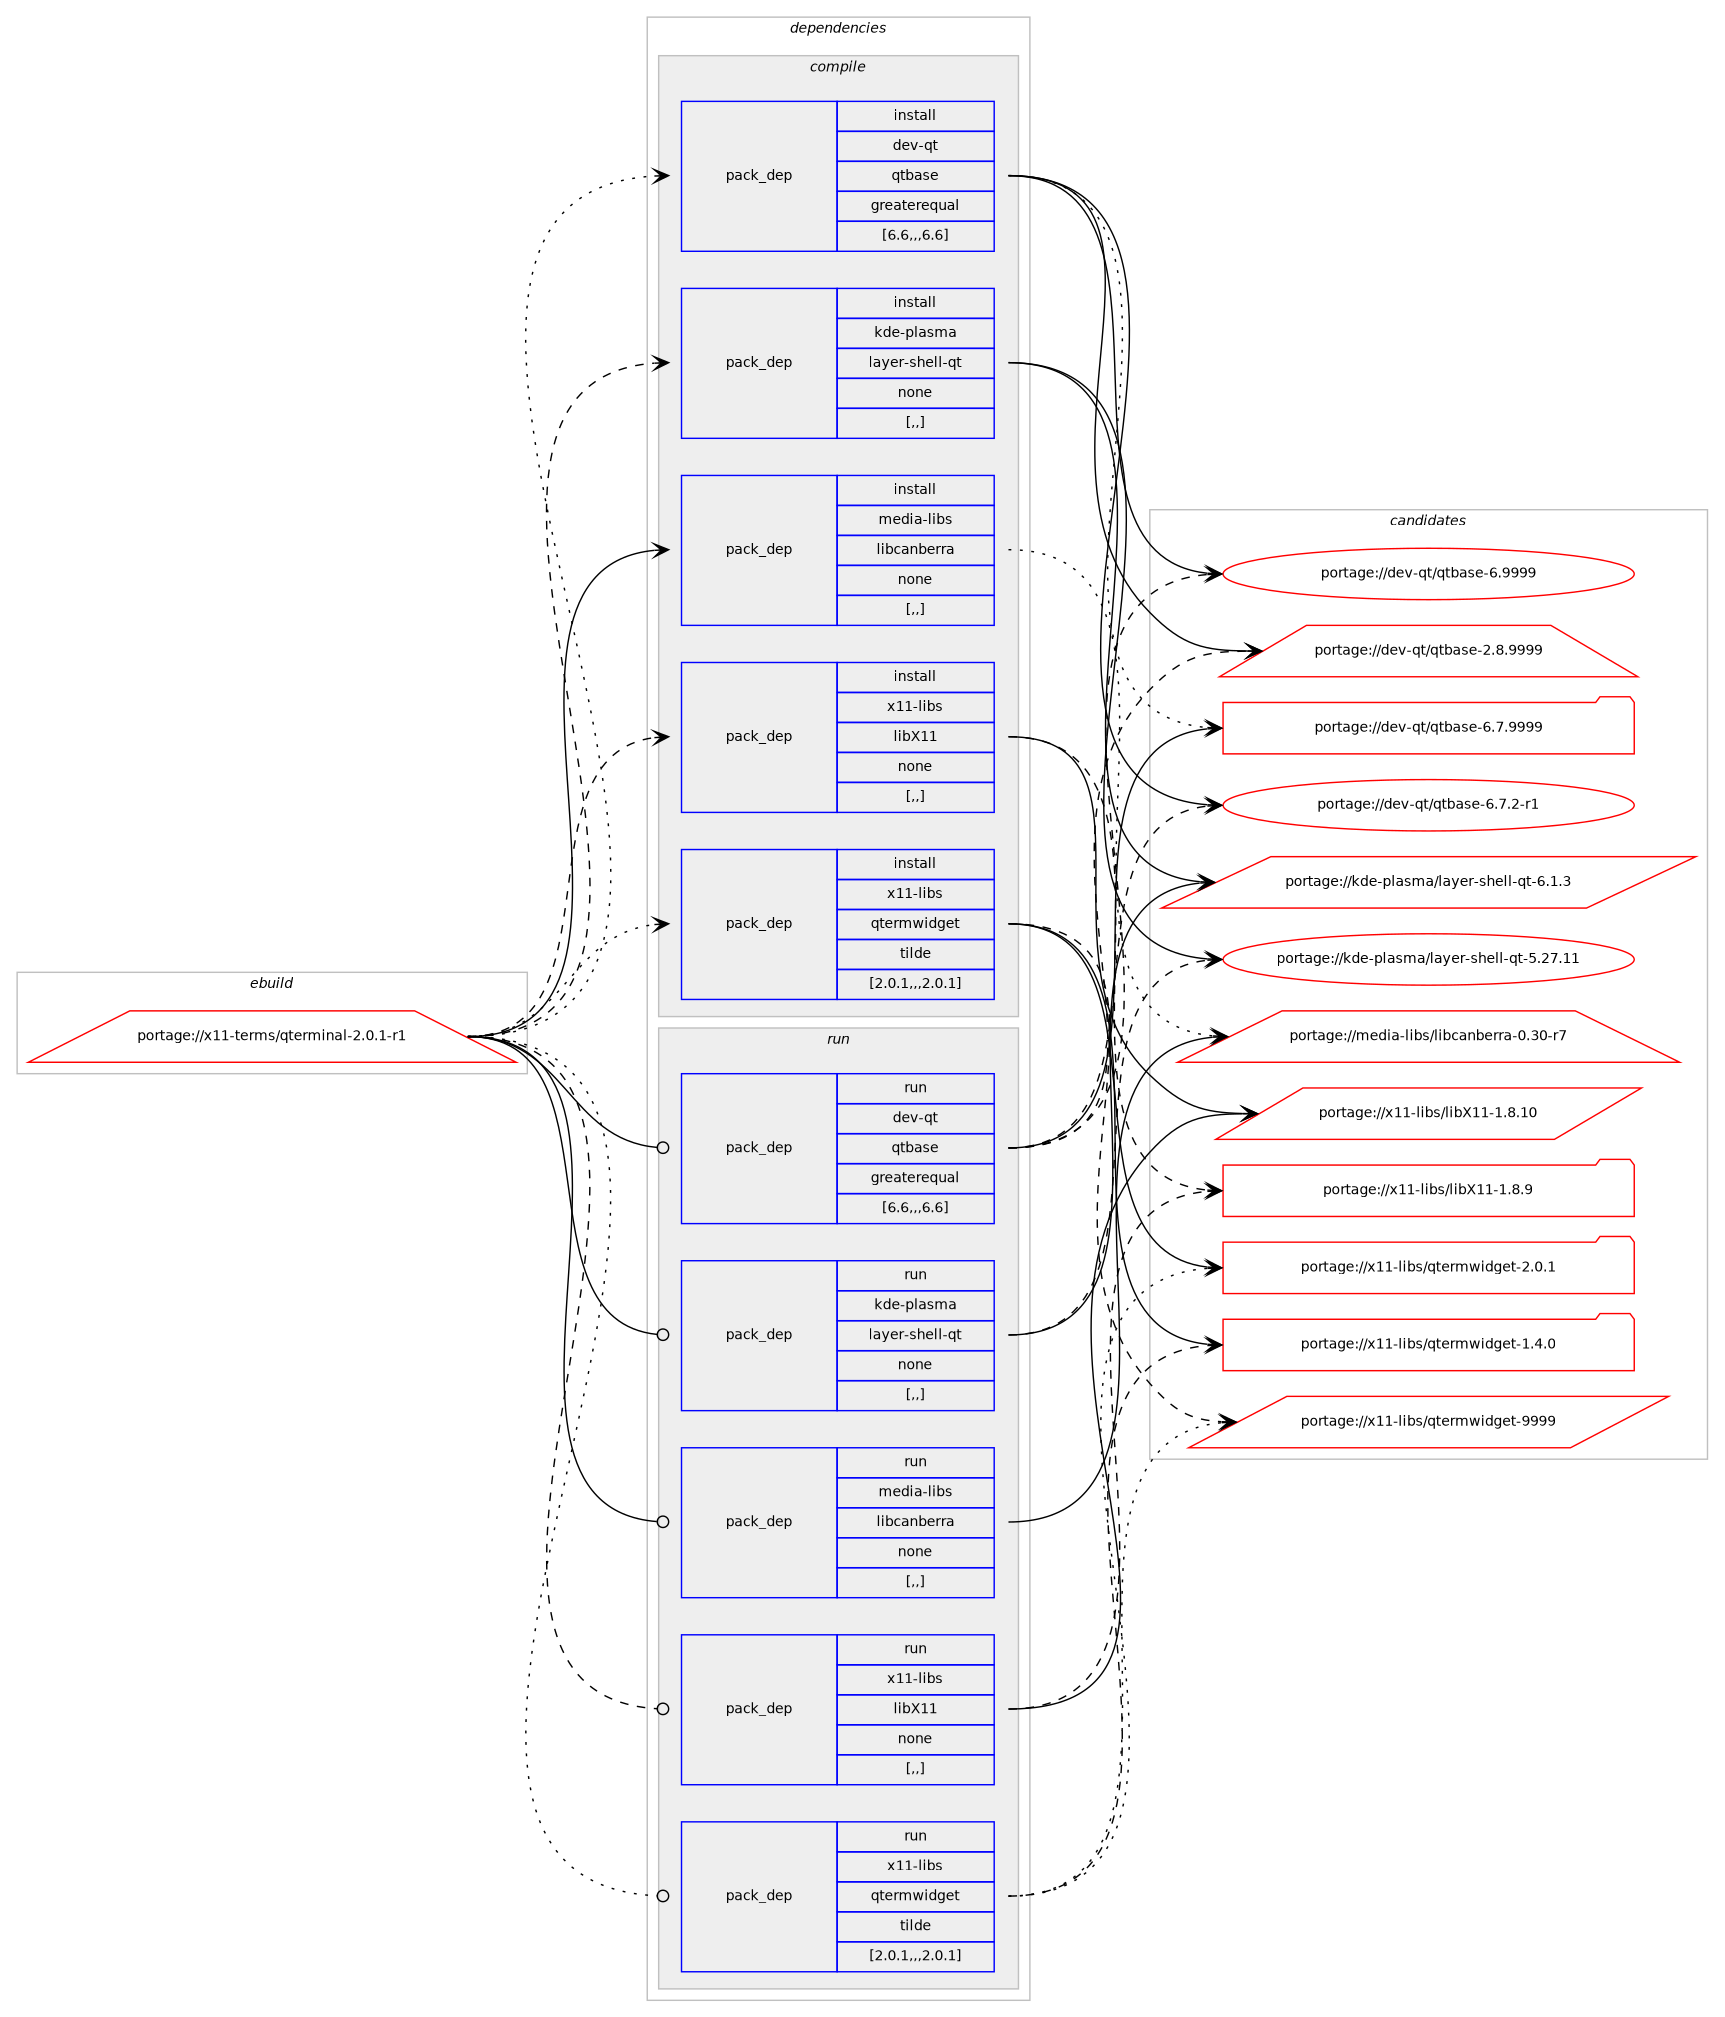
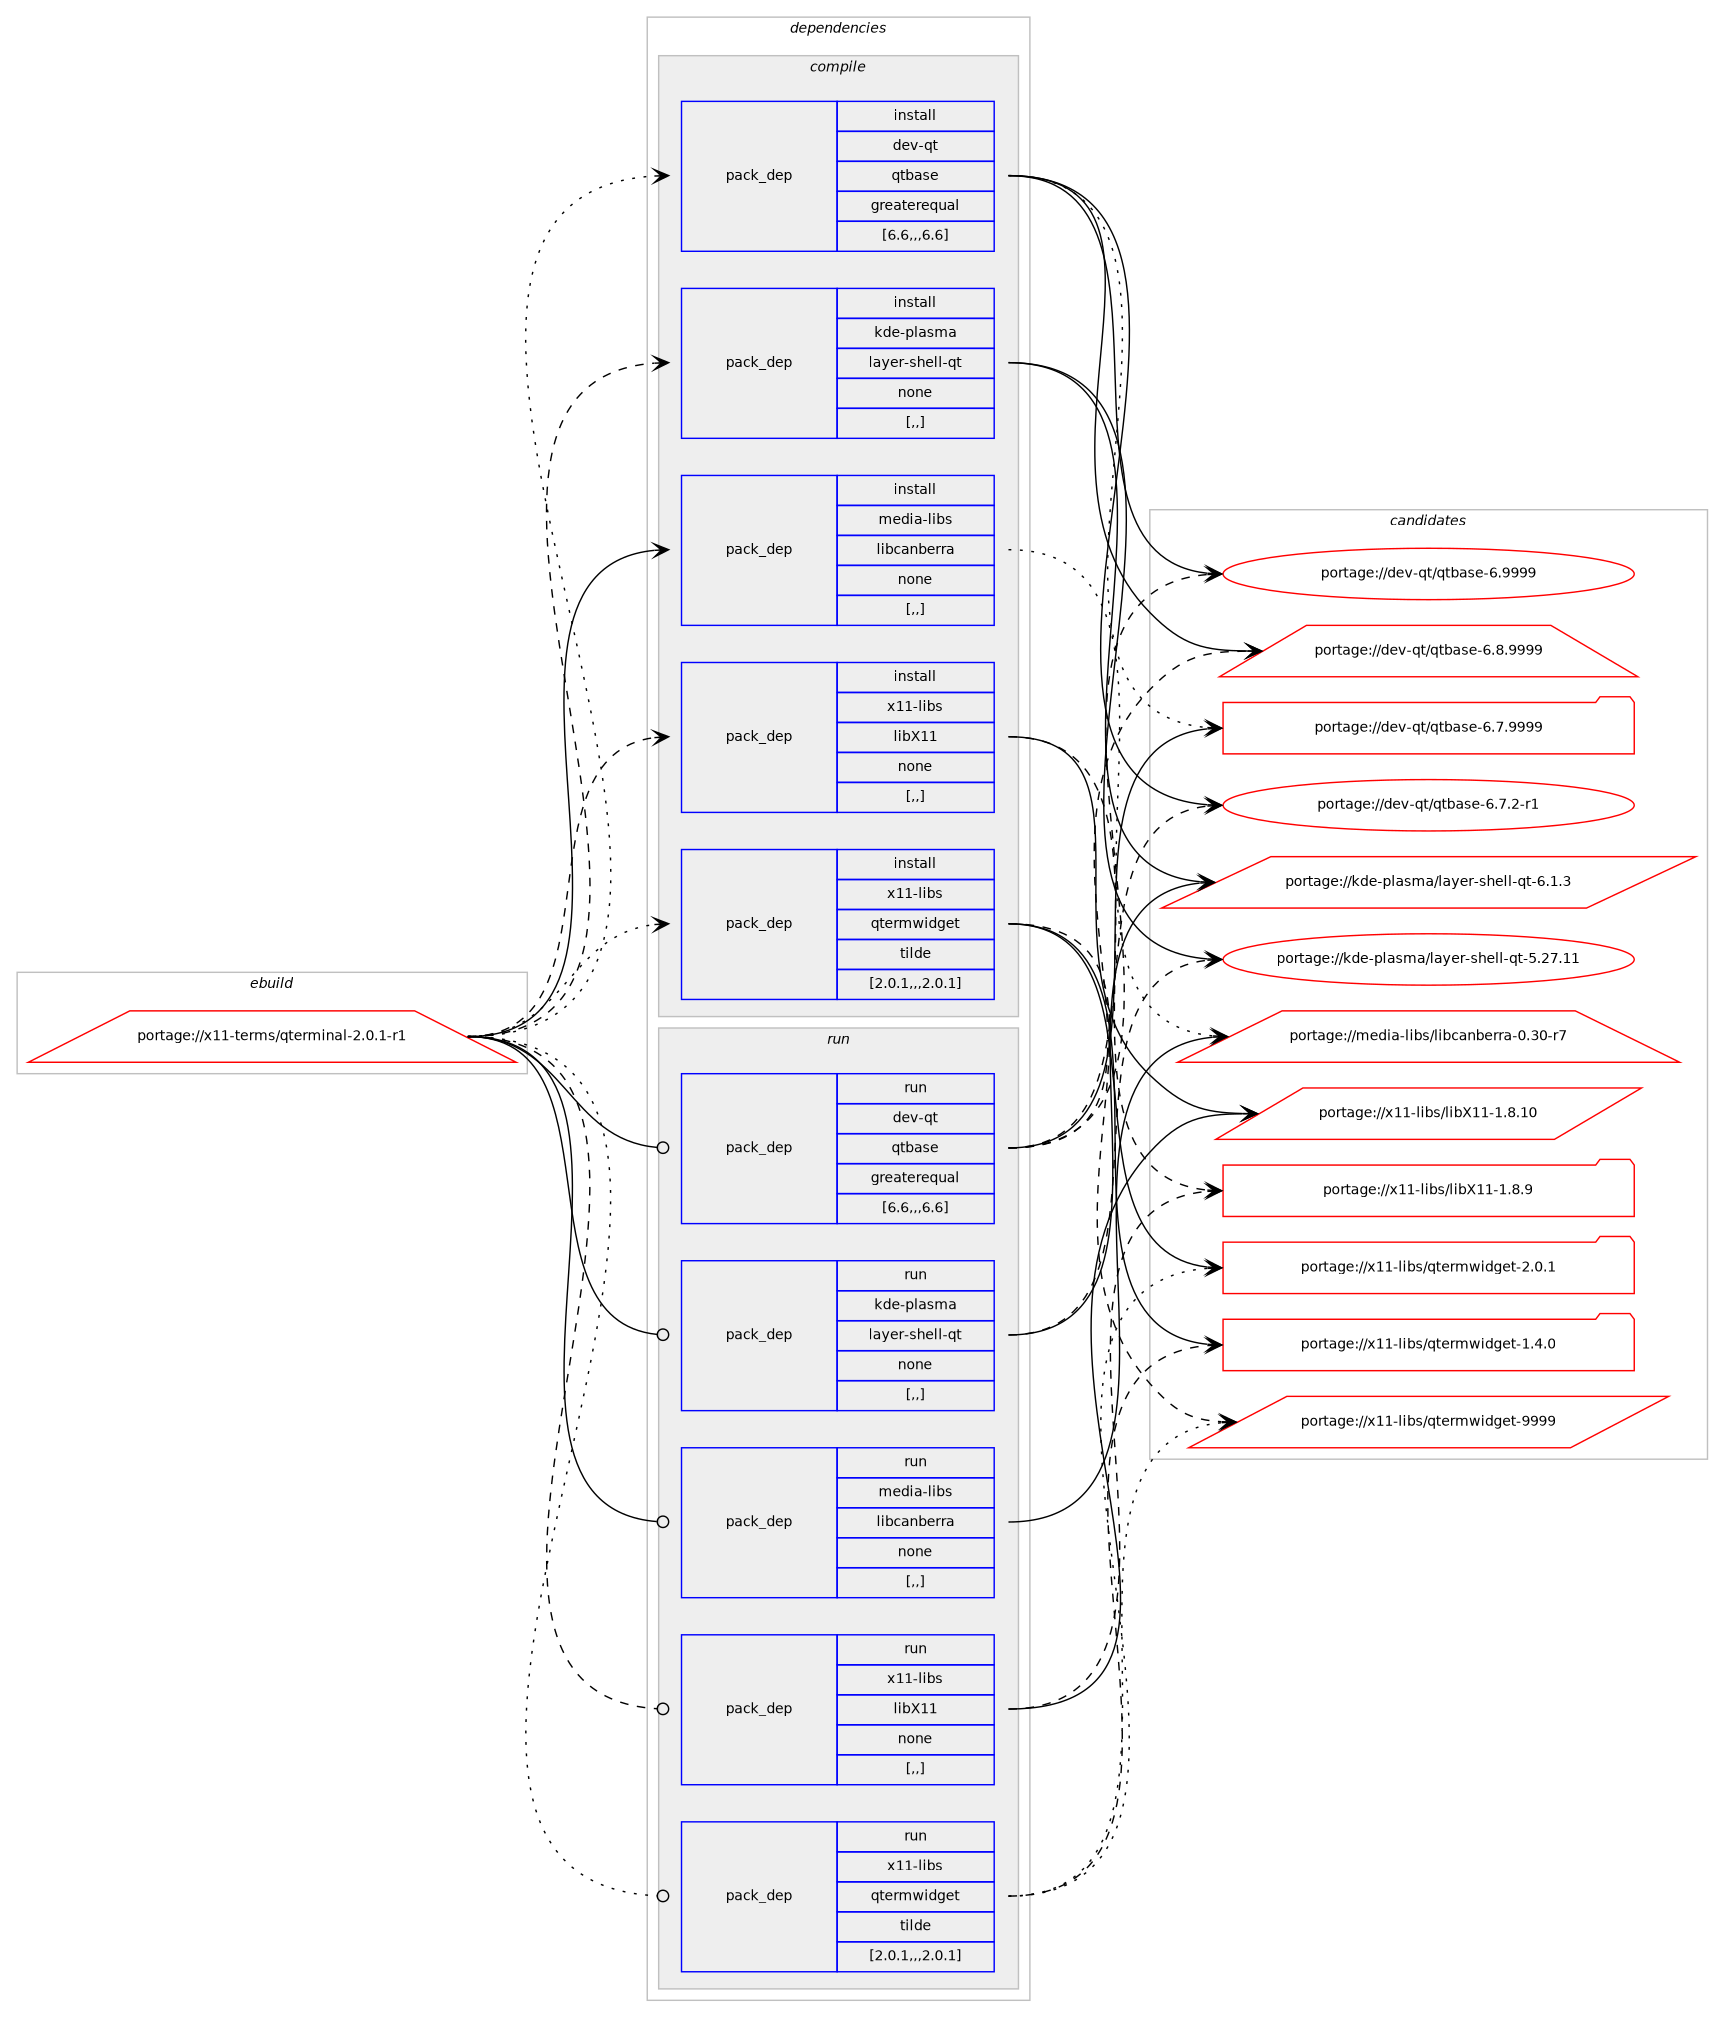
(1429, 651) -> (1429, 651)
